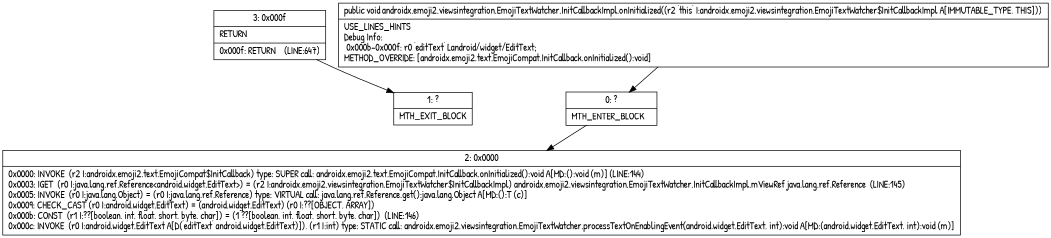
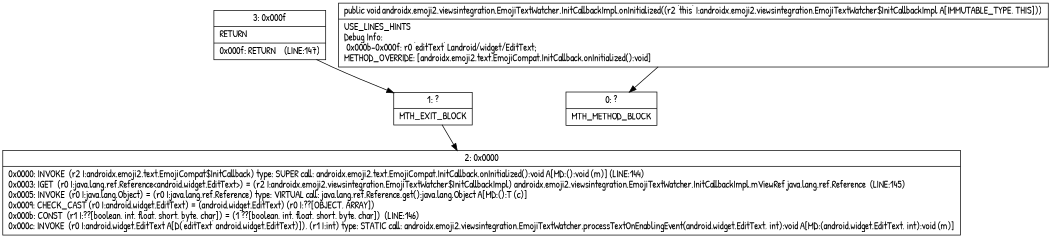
(270, 51) -> (270, 51)
(608, 117) -> (611, 117)
(570, 136) -> (448, 135)
